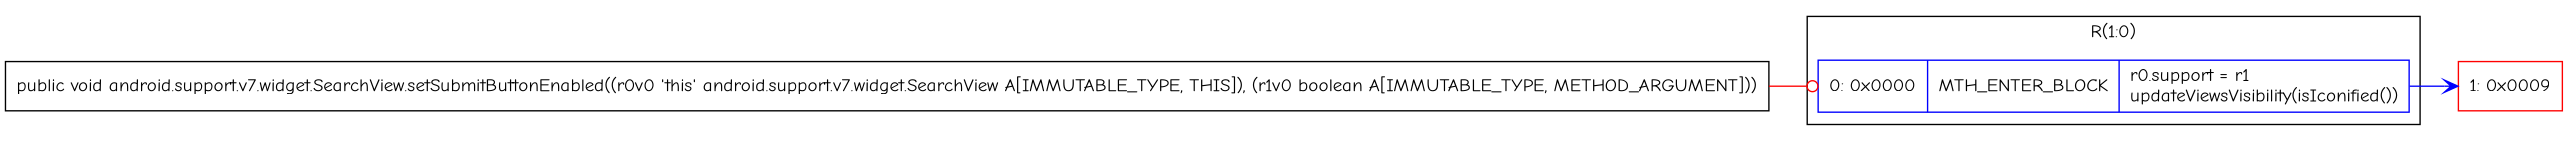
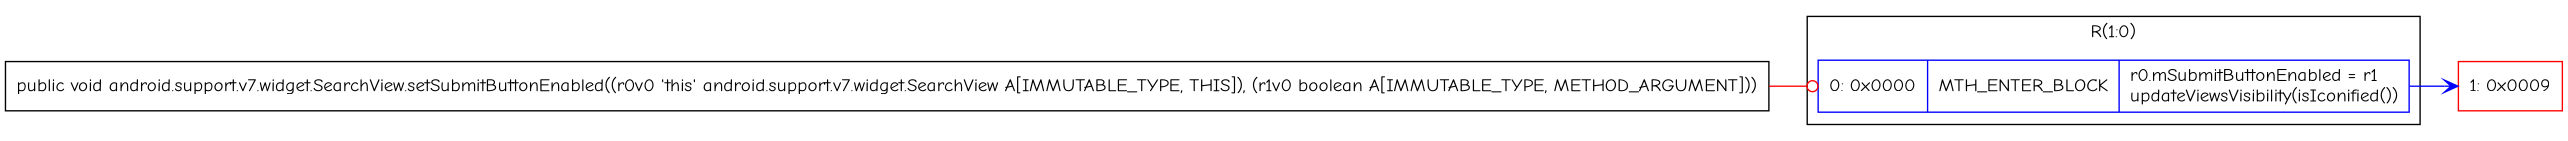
(2190, 75) -> (2254, 75)
